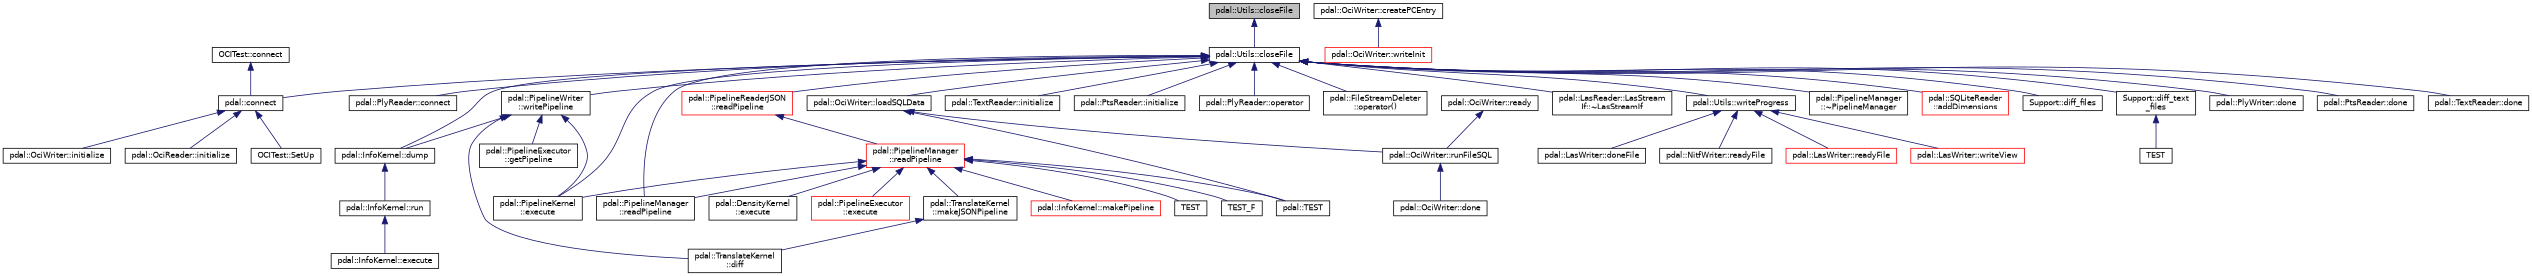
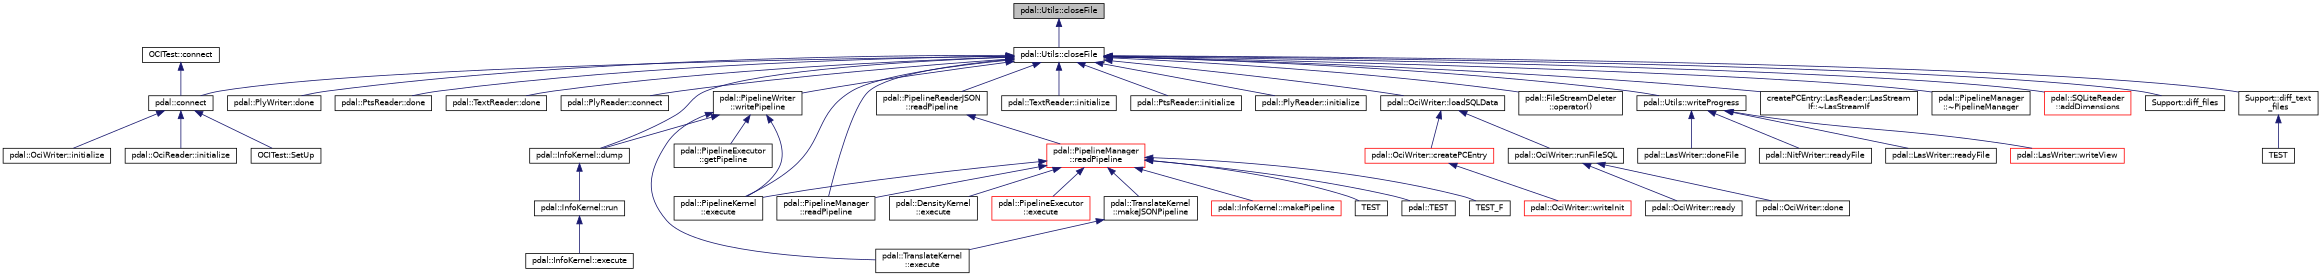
(1378, 11) -> (1429, 156)
(737, 103) -> (932, 103)
(1254, 103) -> (1311, 103)
(1612, 103) -> (1839, 103)
(1462, 132) -> (1634, 184)
(1099, 153) -> (1435, 133)
(1841, 156) -> (1941, 156)
(735, 261) -> (922, 261)
